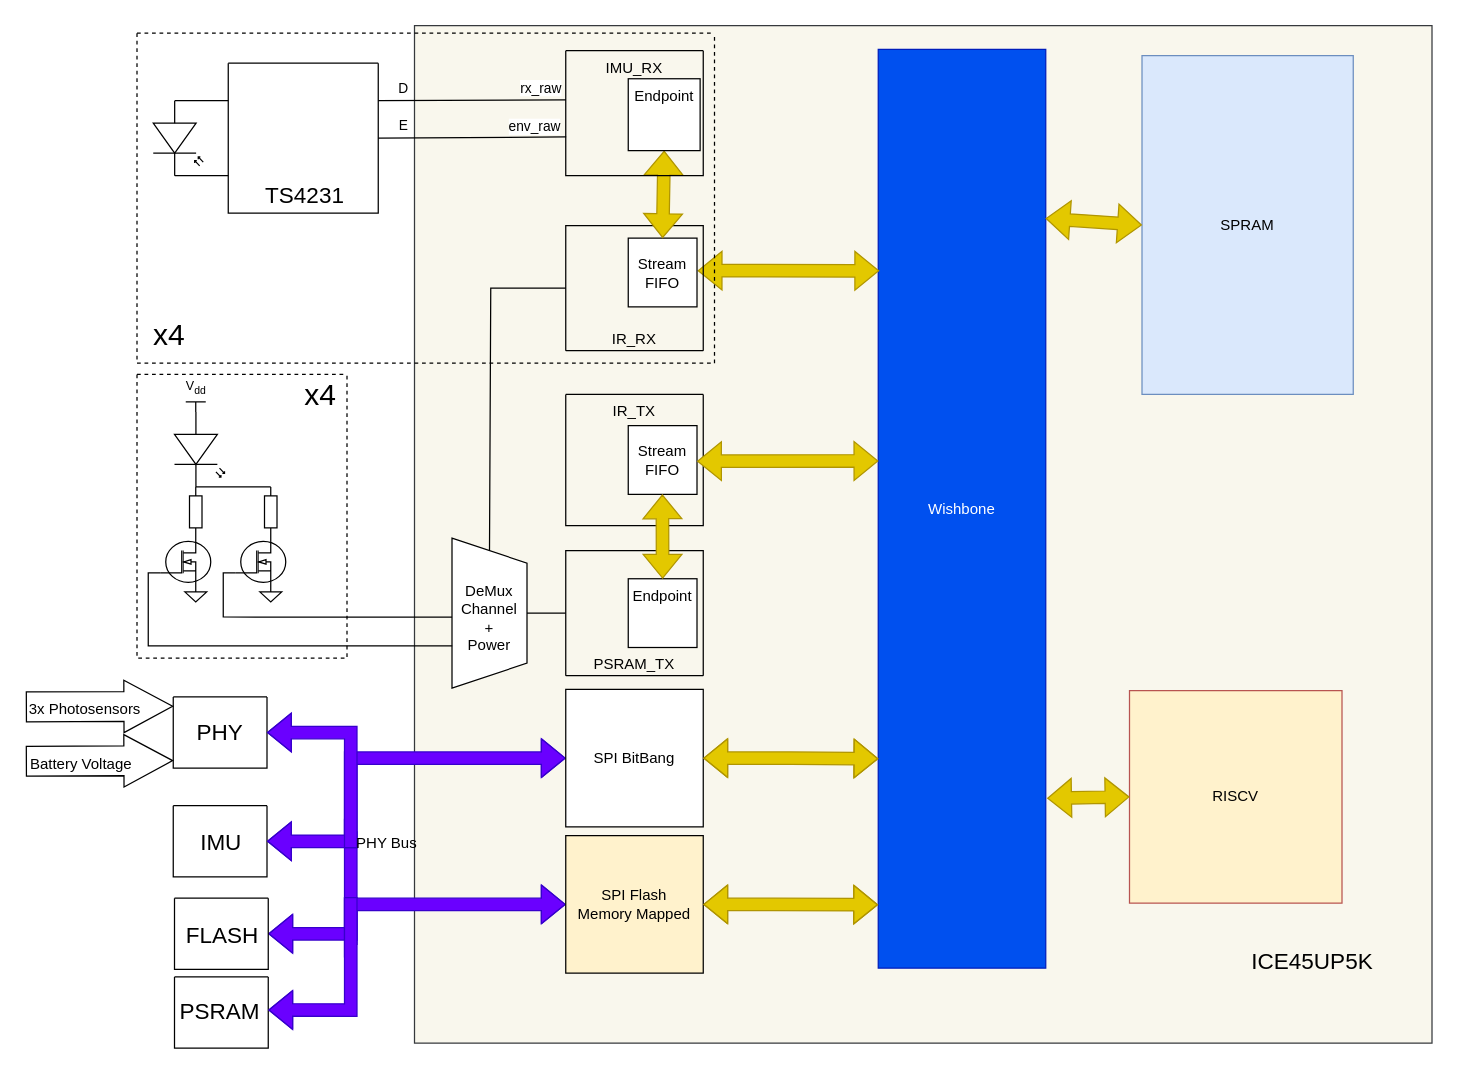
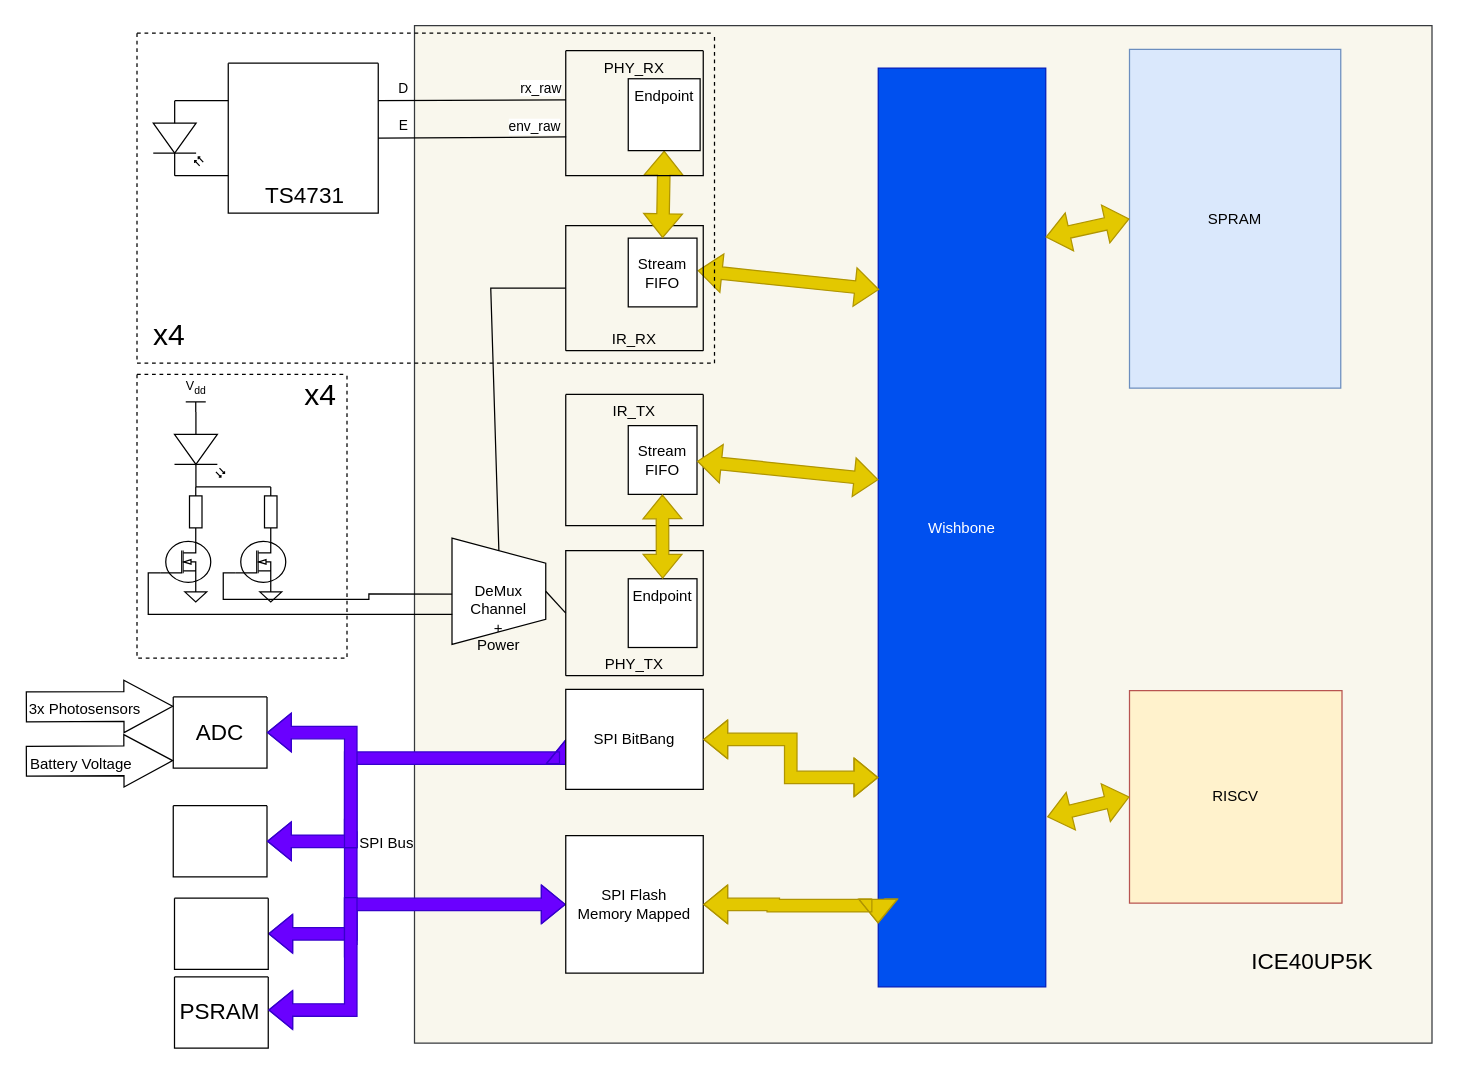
(634, 68) -> (634, 68)
(305, 196) -> (305, 196)
(1248, 225) -> (1235, 219)
(962, 509) -> (962, 528)
(489, 613) -> (499, 591)
(634, 664) -> (634, 664)
(220, 733) -> (220, 733)
(634, 758) -> (634, 739)
(221, 843) -> none
(387, 843) -> (387, 843)
(634, 904) -> (634, 904)
(222, 936) -> none
(1313, 962) -> (1313, 962)
